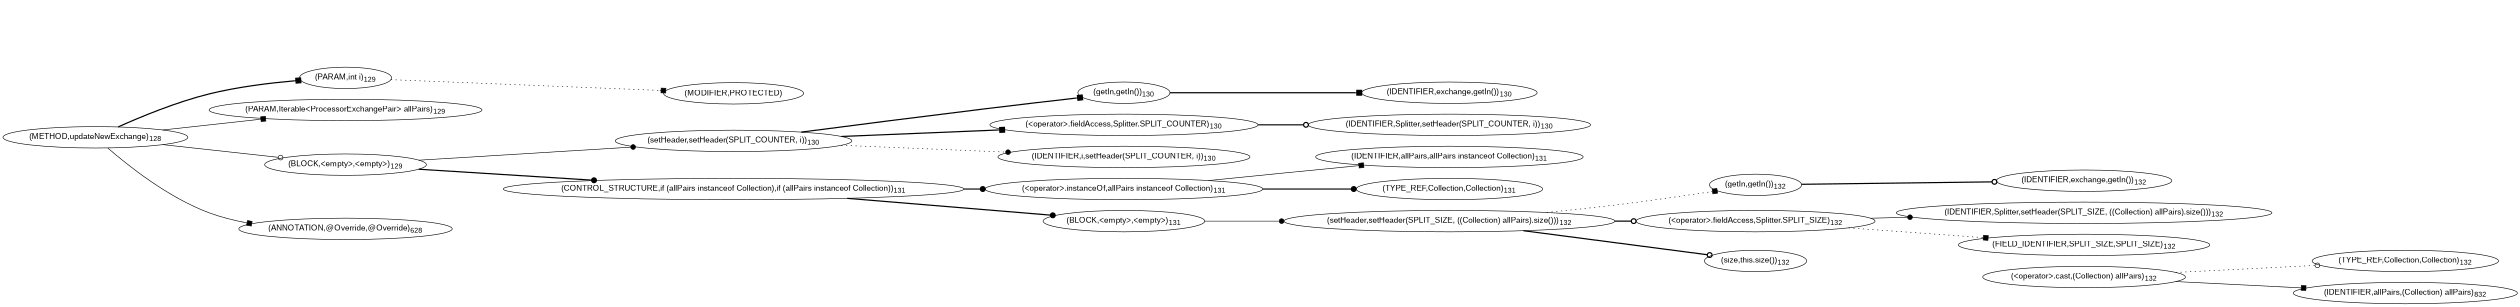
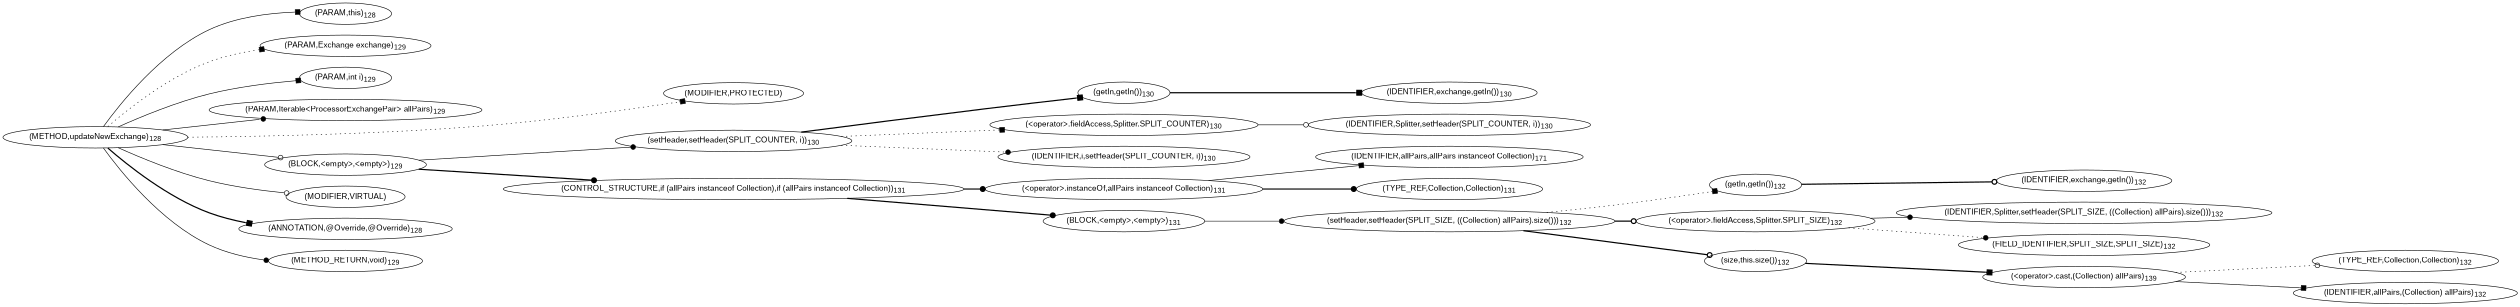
none -> (346, 14)
none -> (346, 46)
(525, 85) -> (434, 129)
(204, 95) -> (204, 95)
(211, 125) -> (211, 125)
(1281, 125) -> (1281, 125)
(920, 133) -> (920, 133)
(1541, 156) -> (1541, 156)
(172, 195) -> (172, 195)
none -> (346, 197)
(417, 228) -> (417, 228)
(1915, 233) -> (1915, 233)
none -> (346, 261)
none -> (1896, 268)
(2151, 276) -> (2151, 276)
(2481, 292) -> (2481, 292)
